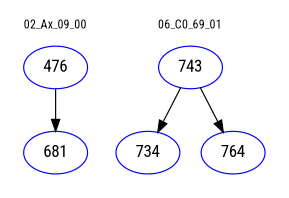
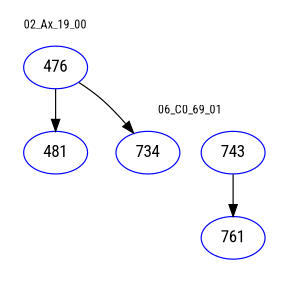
(56, 25) -> (56, 25)
(172, 105) -> (114, 111)
(56, 153) -> (56, 153)
(233, 153) -> (233, 238)
